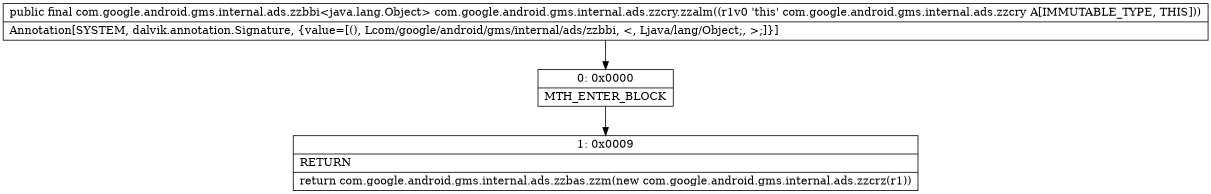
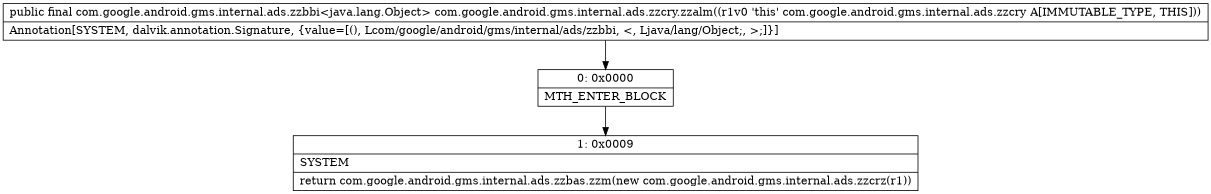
(325, 163) -> (325, 163)
